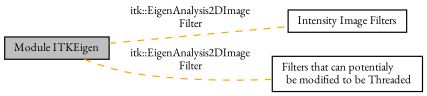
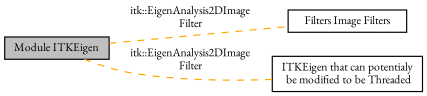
(347, 21) -> (347, 21)
(347, 74) -> (347, 74)
